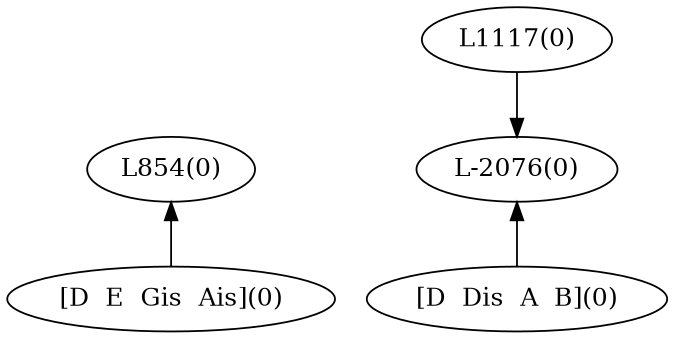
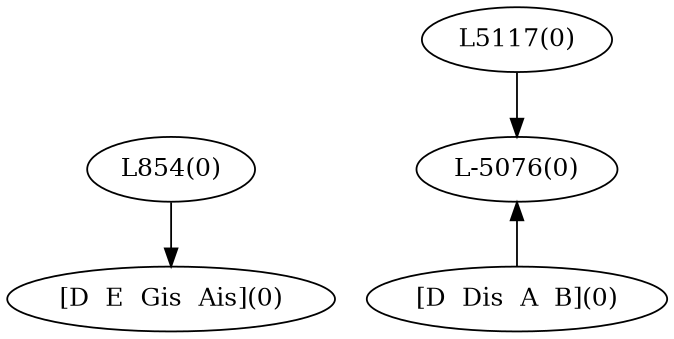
(517, 40) -> (517, 40)
(517, 169) -> (517, 169)
(171, 243) -> (171, 225)
